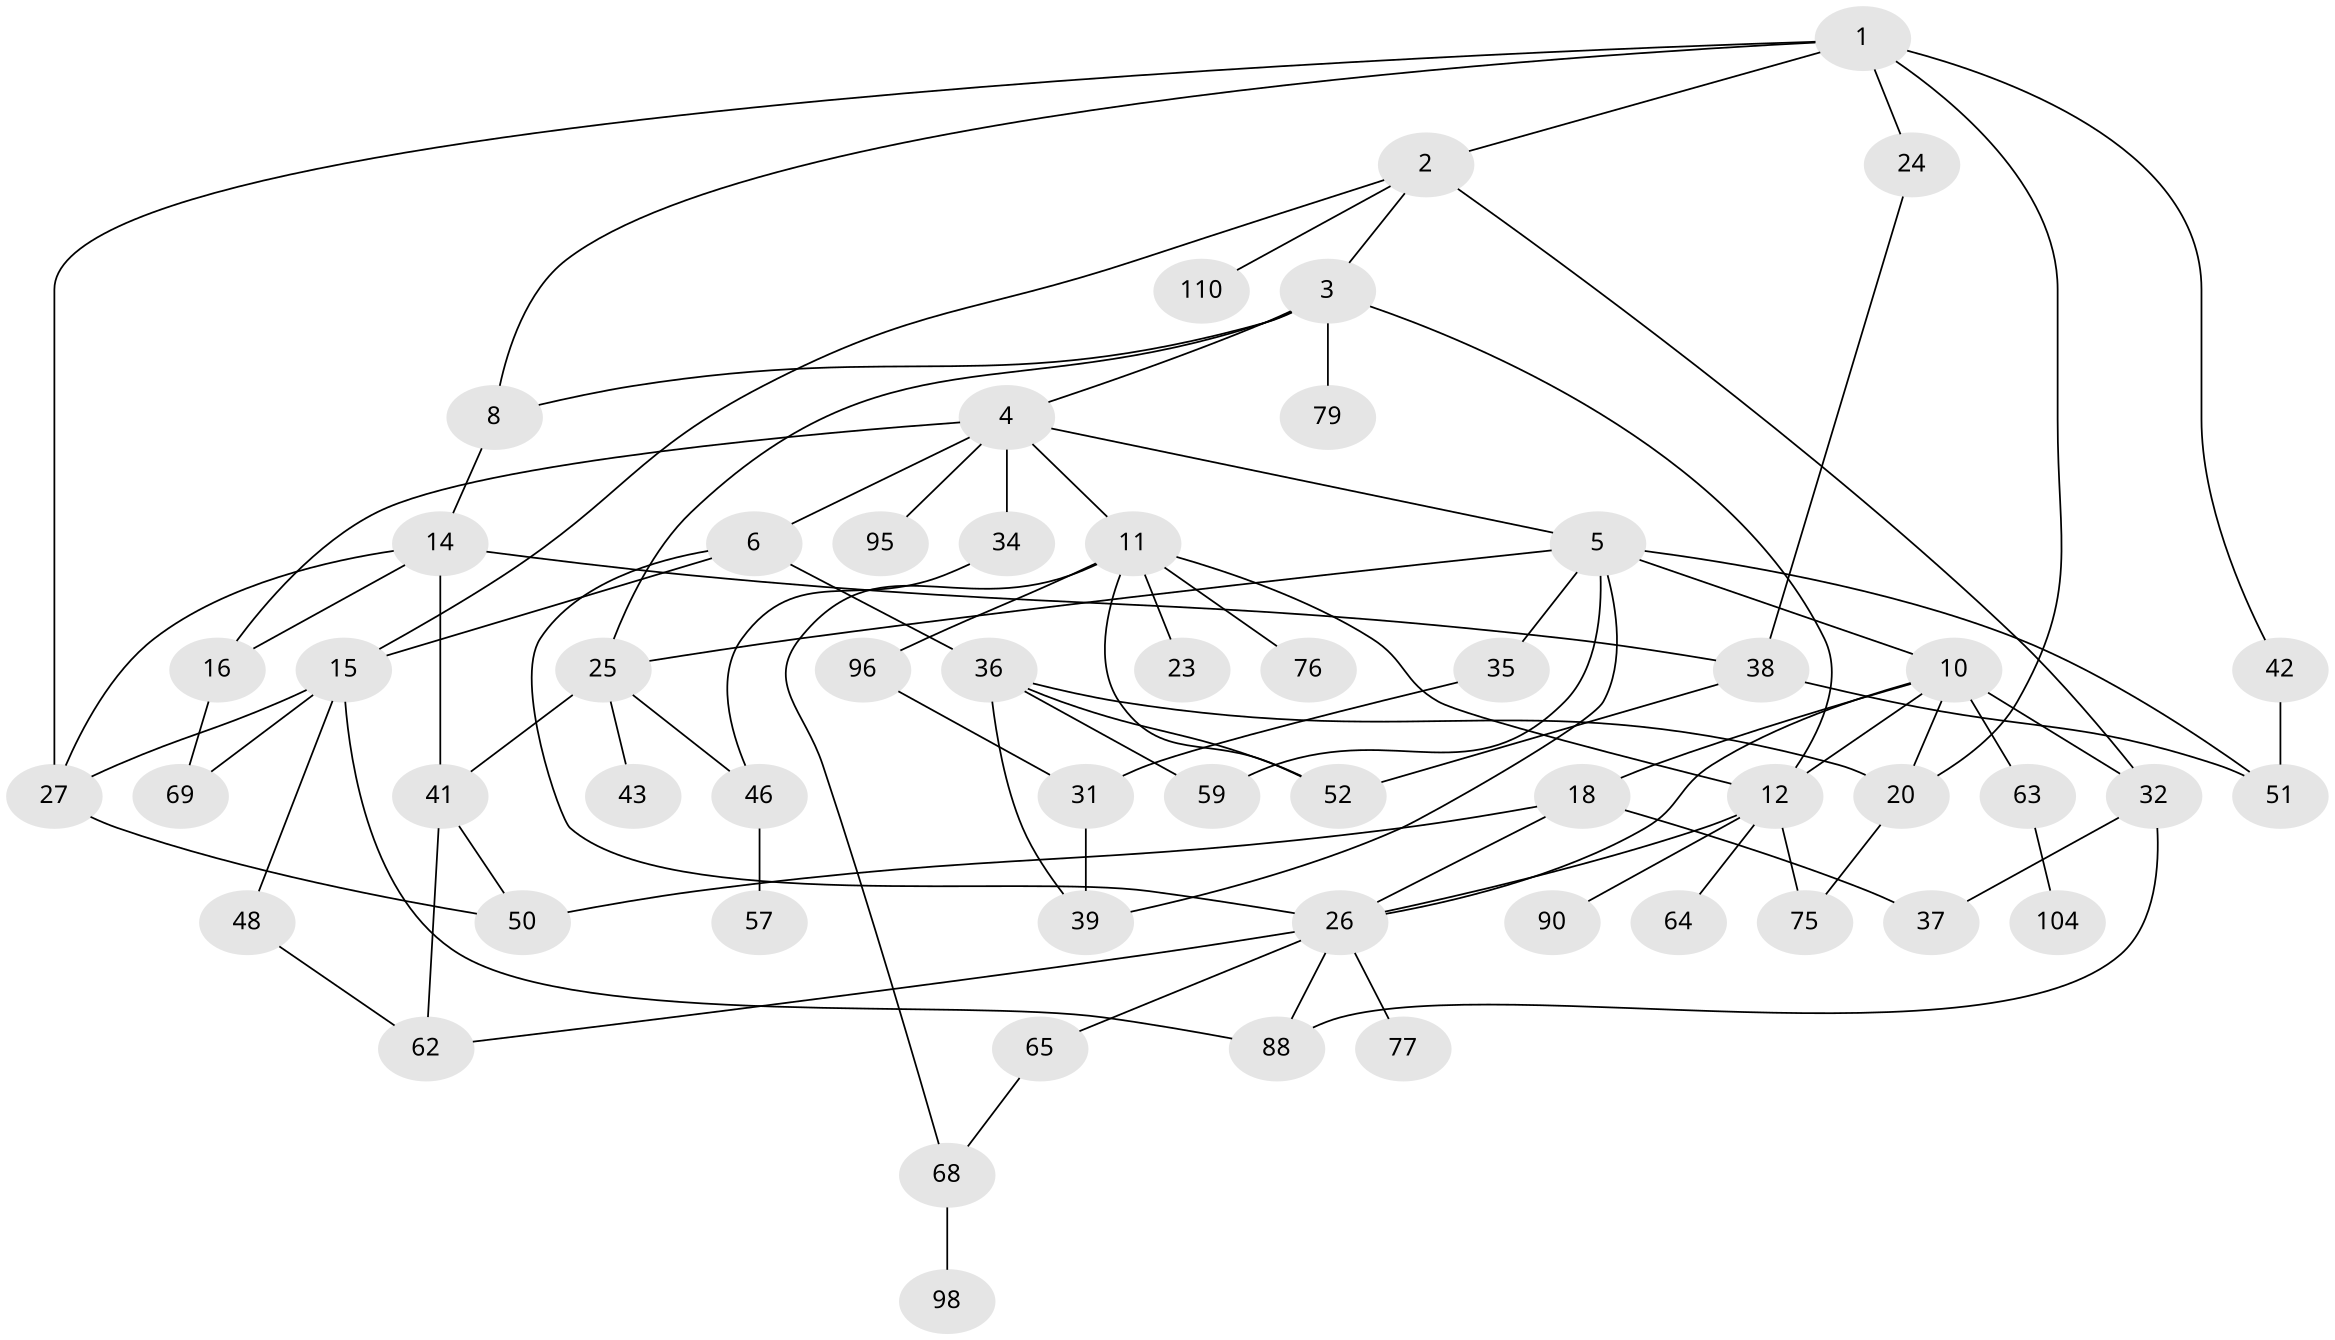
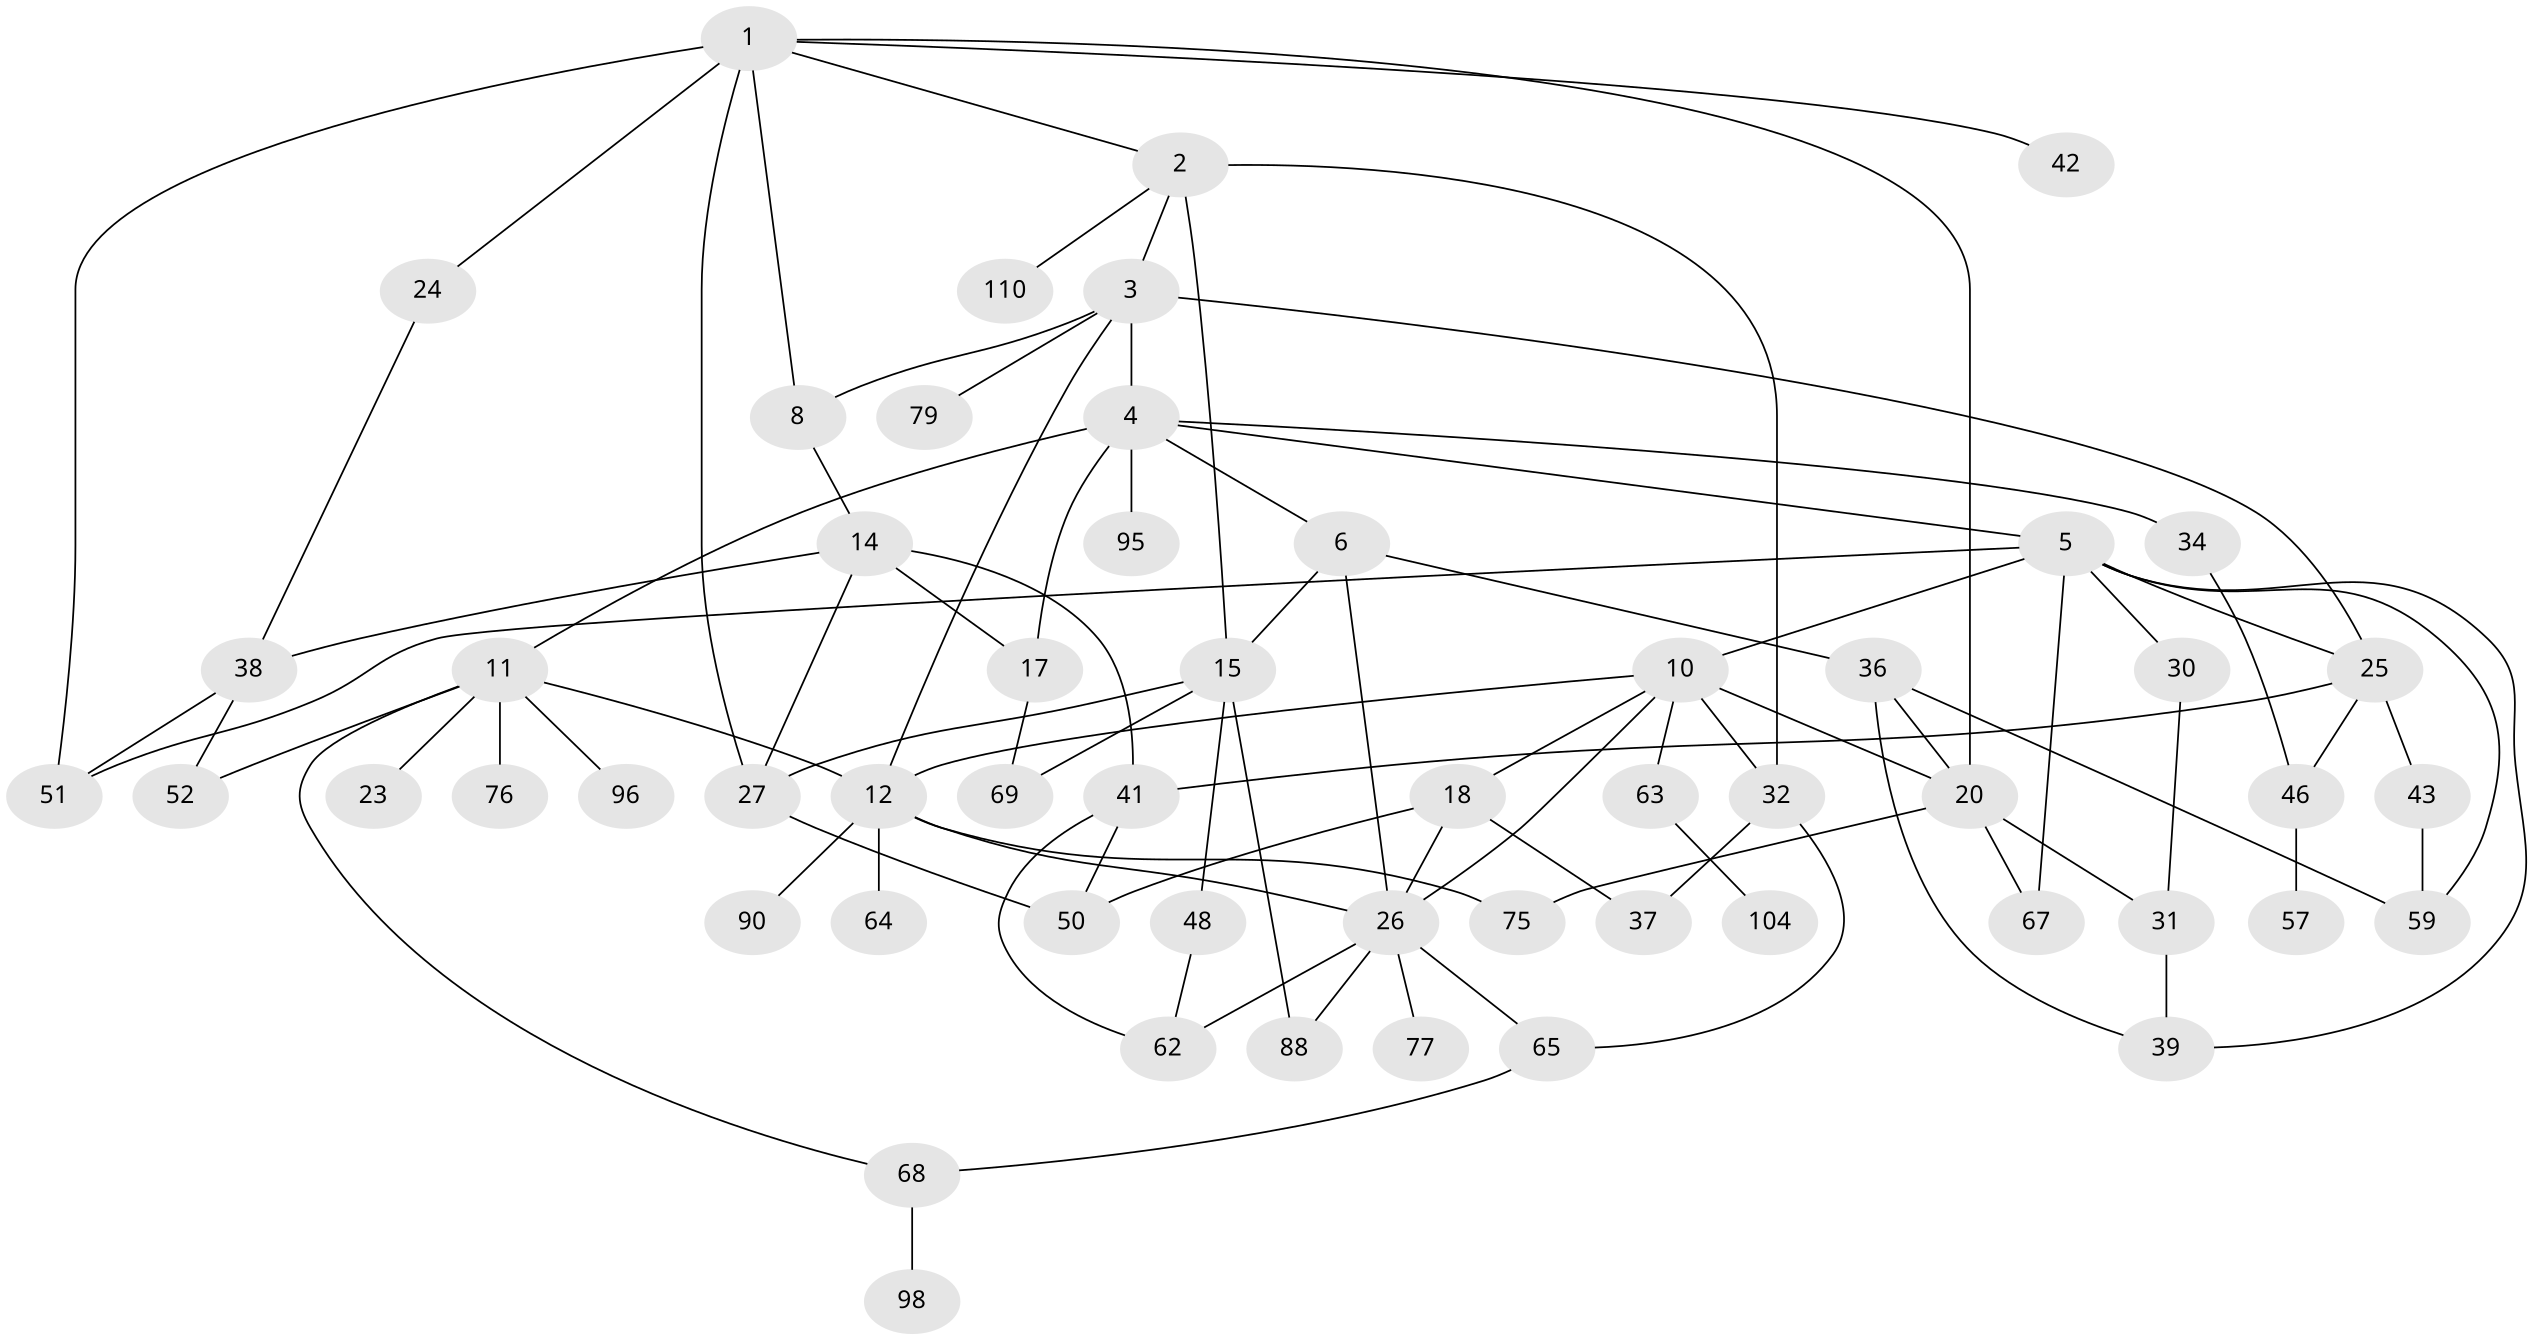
(218, 670) -> (1035, 670)
(1502, 670) -> (2182, 670)
(1116, 719) -> none
(974, 733) -> (2068, 859)
(2280, 733) -> (142, 206)
none -> (2423, 860)
none -> (2037, 923)
(1789, 1012) -> (1789, 995)
